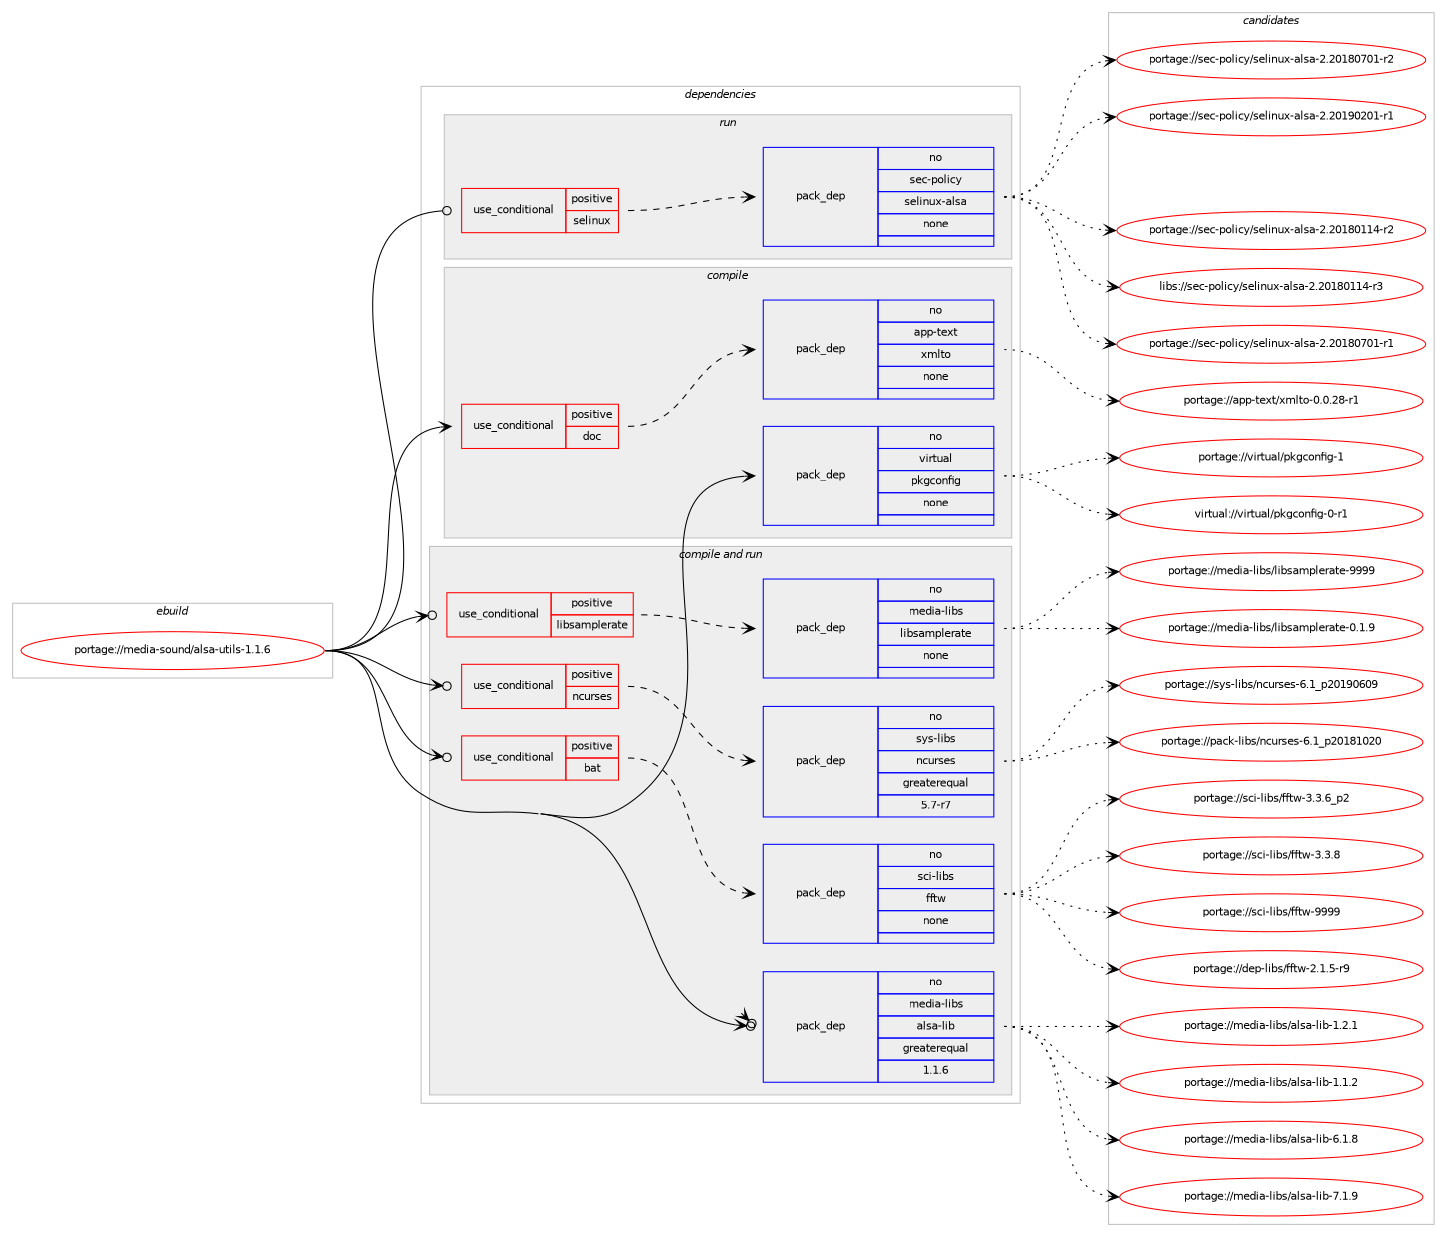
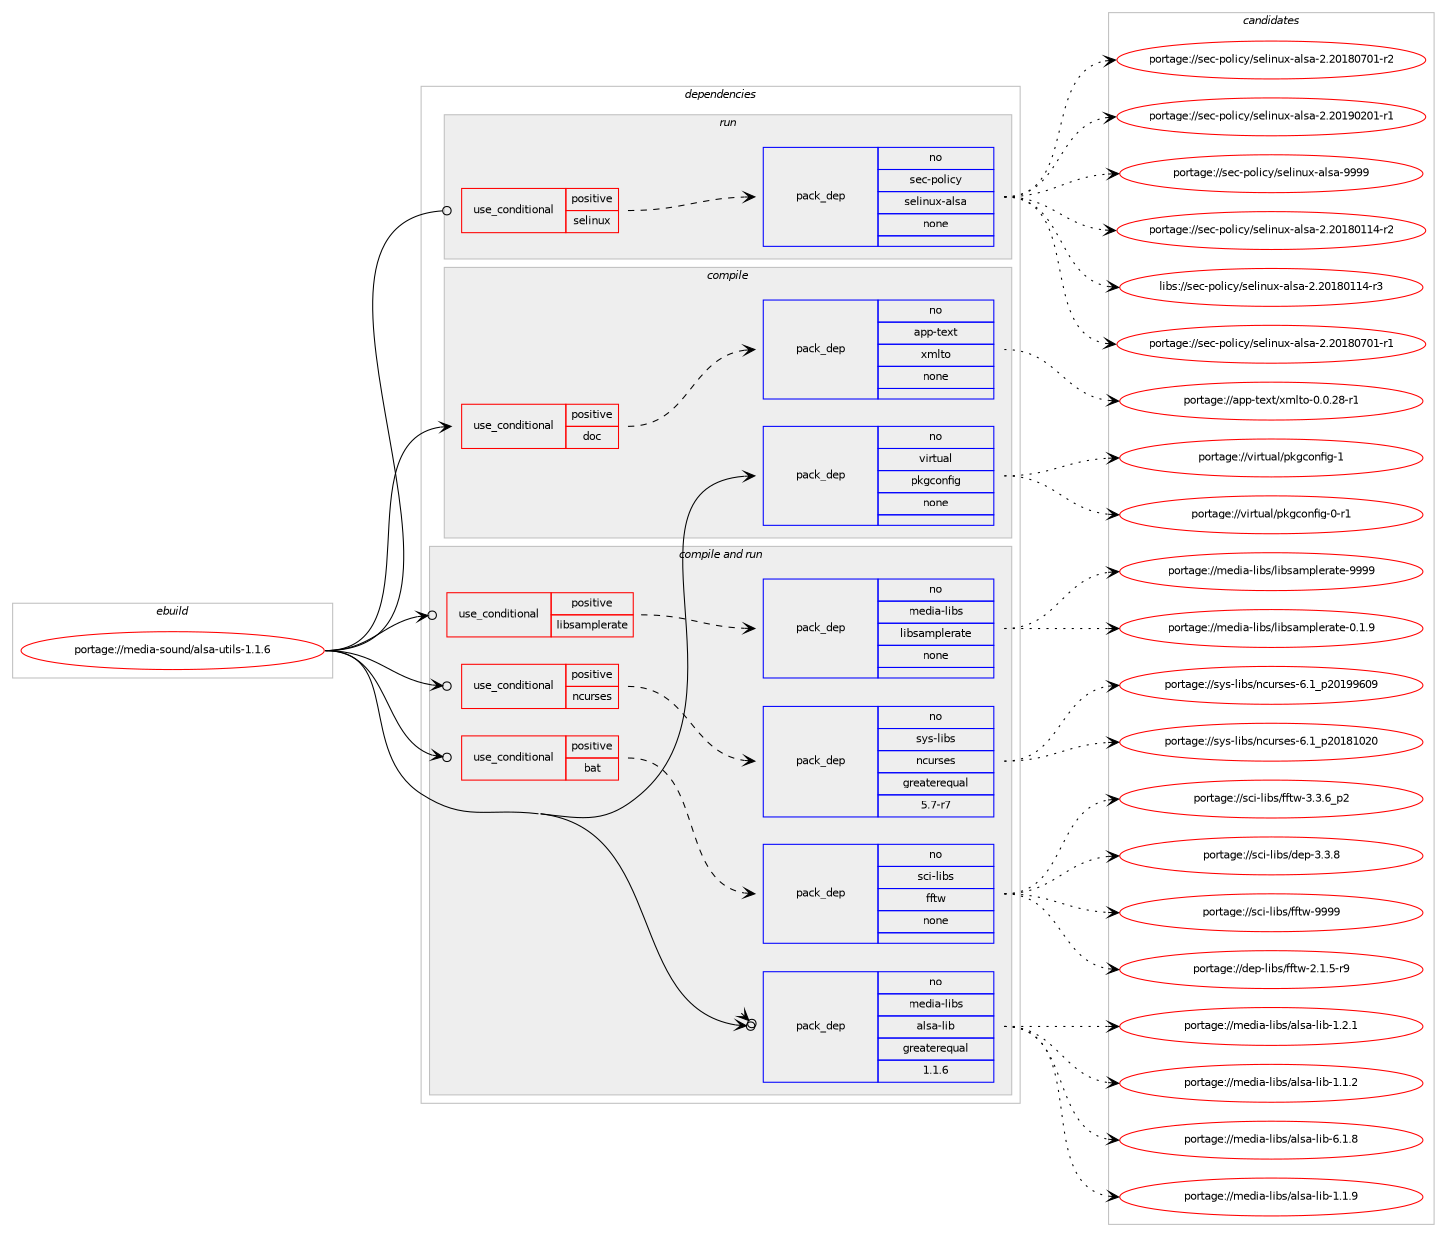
none -> (1271, 174)
(1271, 515) -> (1271, 515)
(1271, 685) -> (1271, 685)
(1271, 742) -> (1271, 742)
(1271, 856) -> (1271, 856)
(1271, 1197) -> (1271, 1197)
